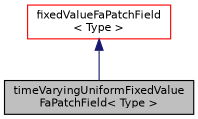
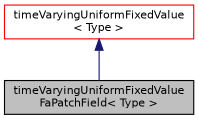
(99, 22) -> (99, 22)
